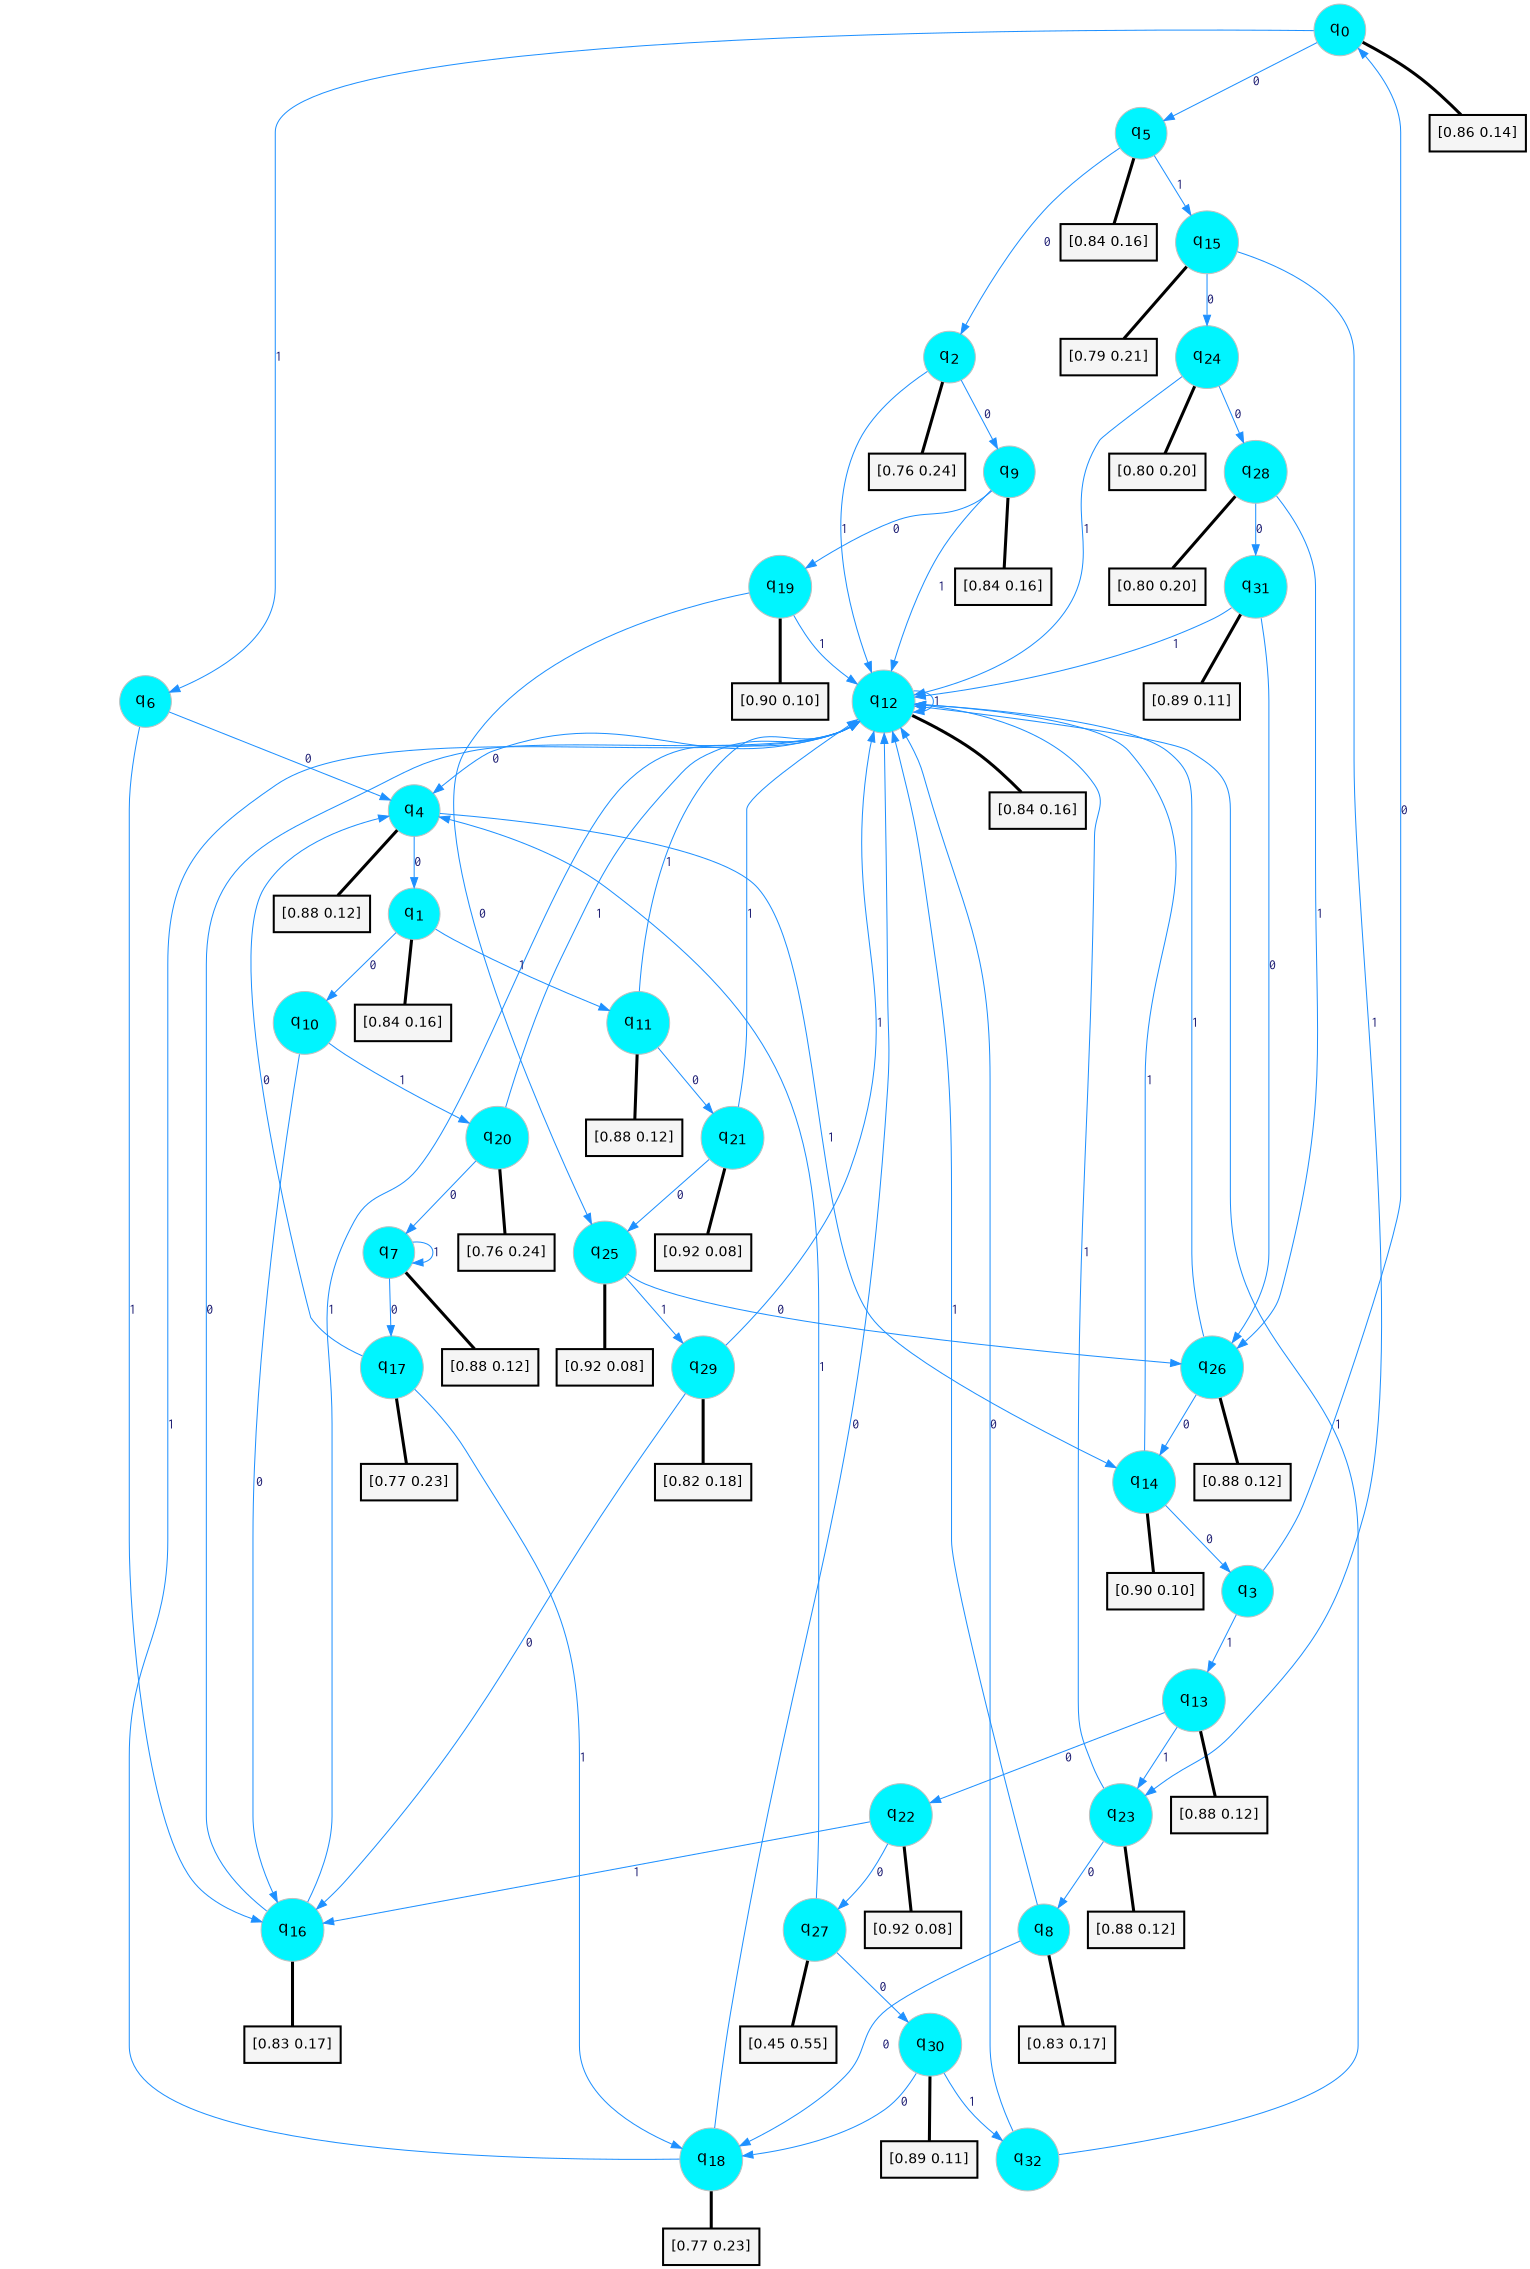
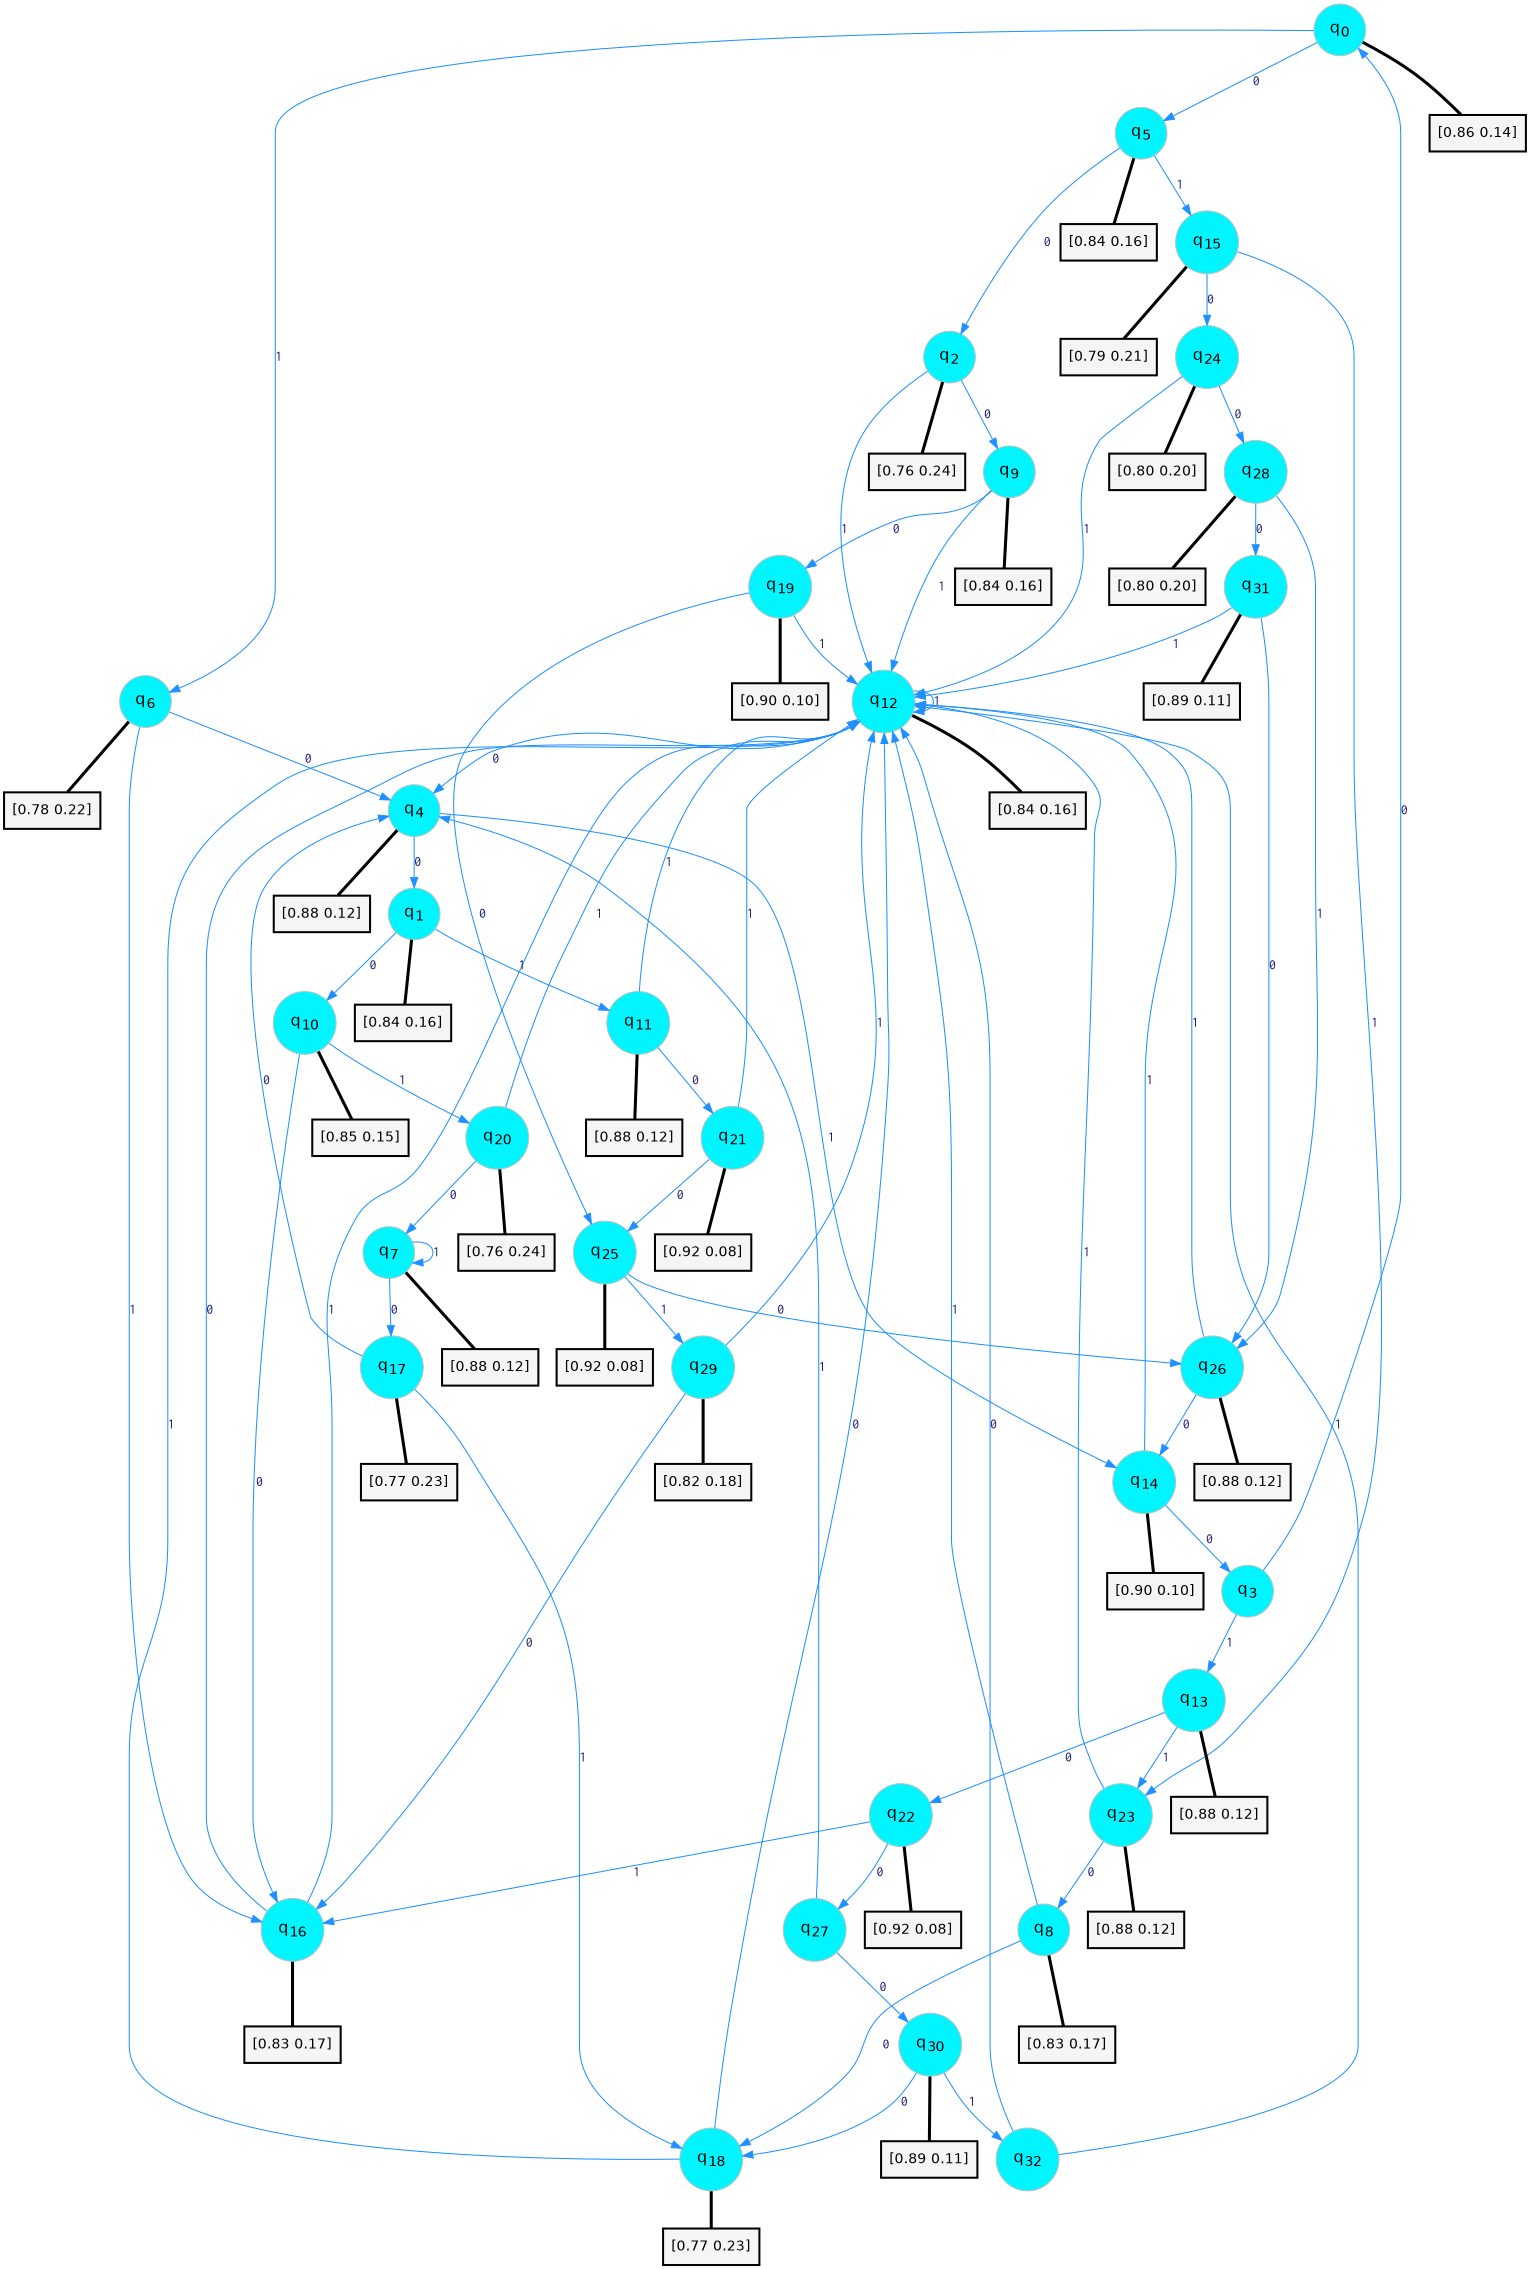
none -> (52, 811)
none -> (360, 1138)
(788, 2045) -> none
